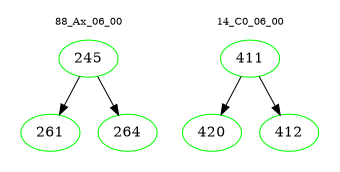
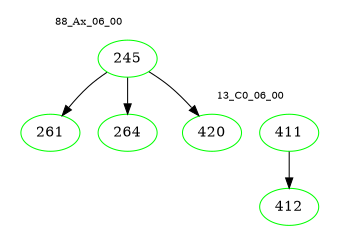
(251, 22) -> (251, 96)
(234, 91) -> (181, 97)
